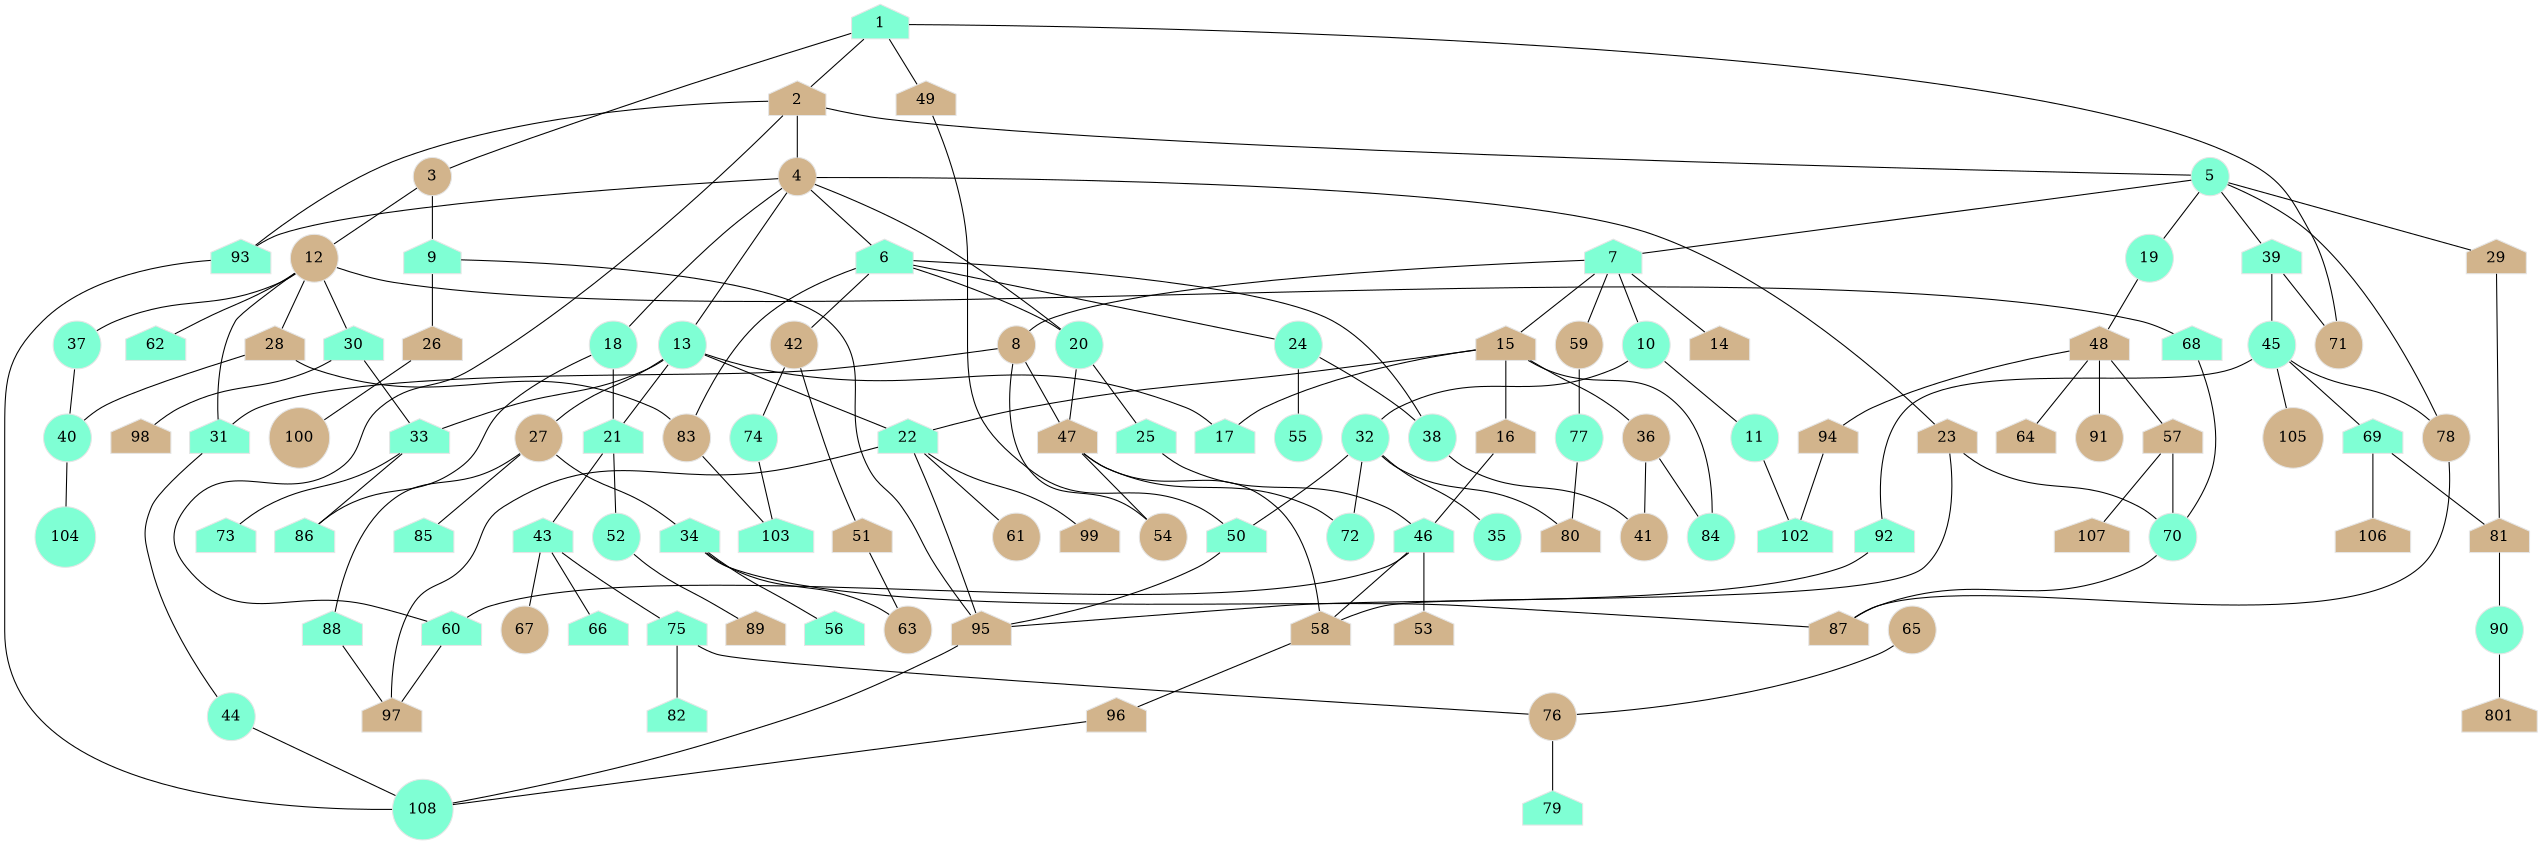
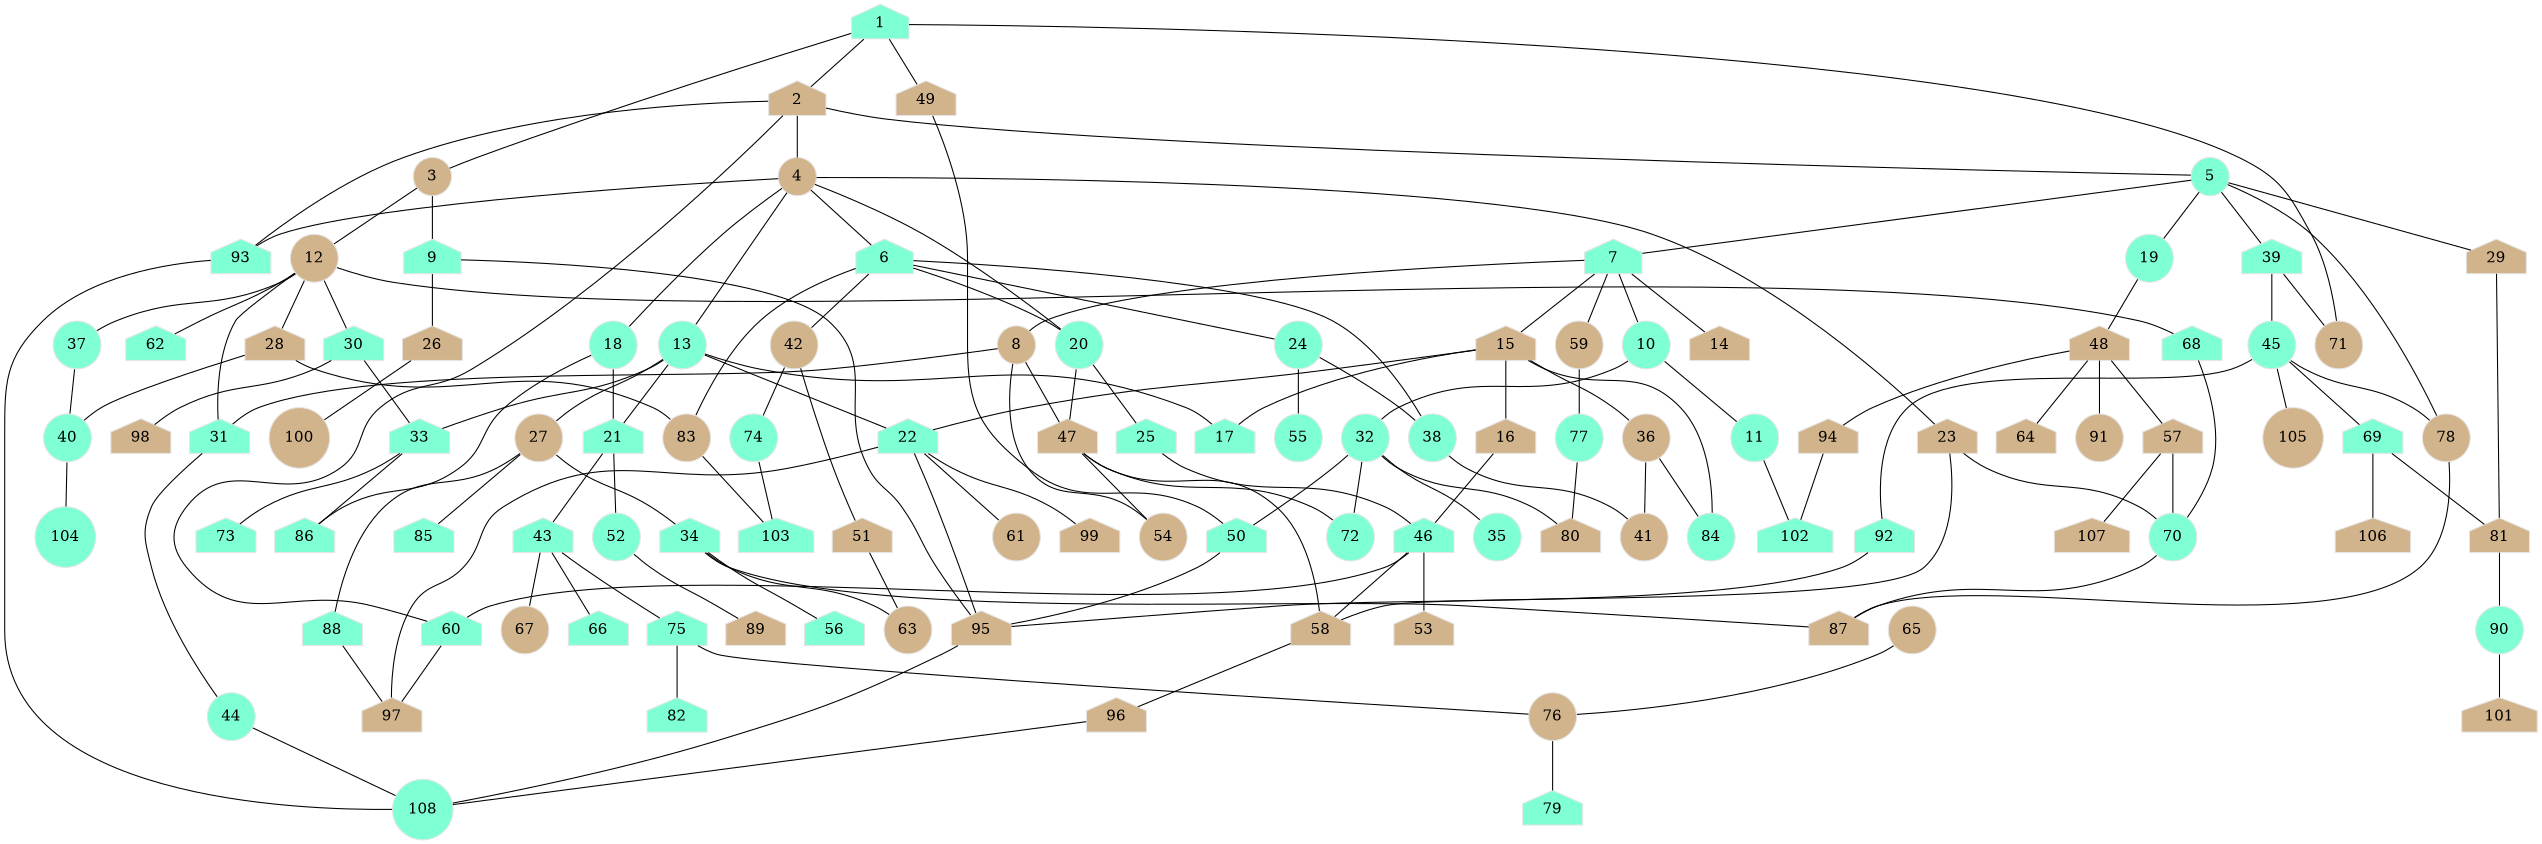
(2500, 717) -> (2500, 717)
